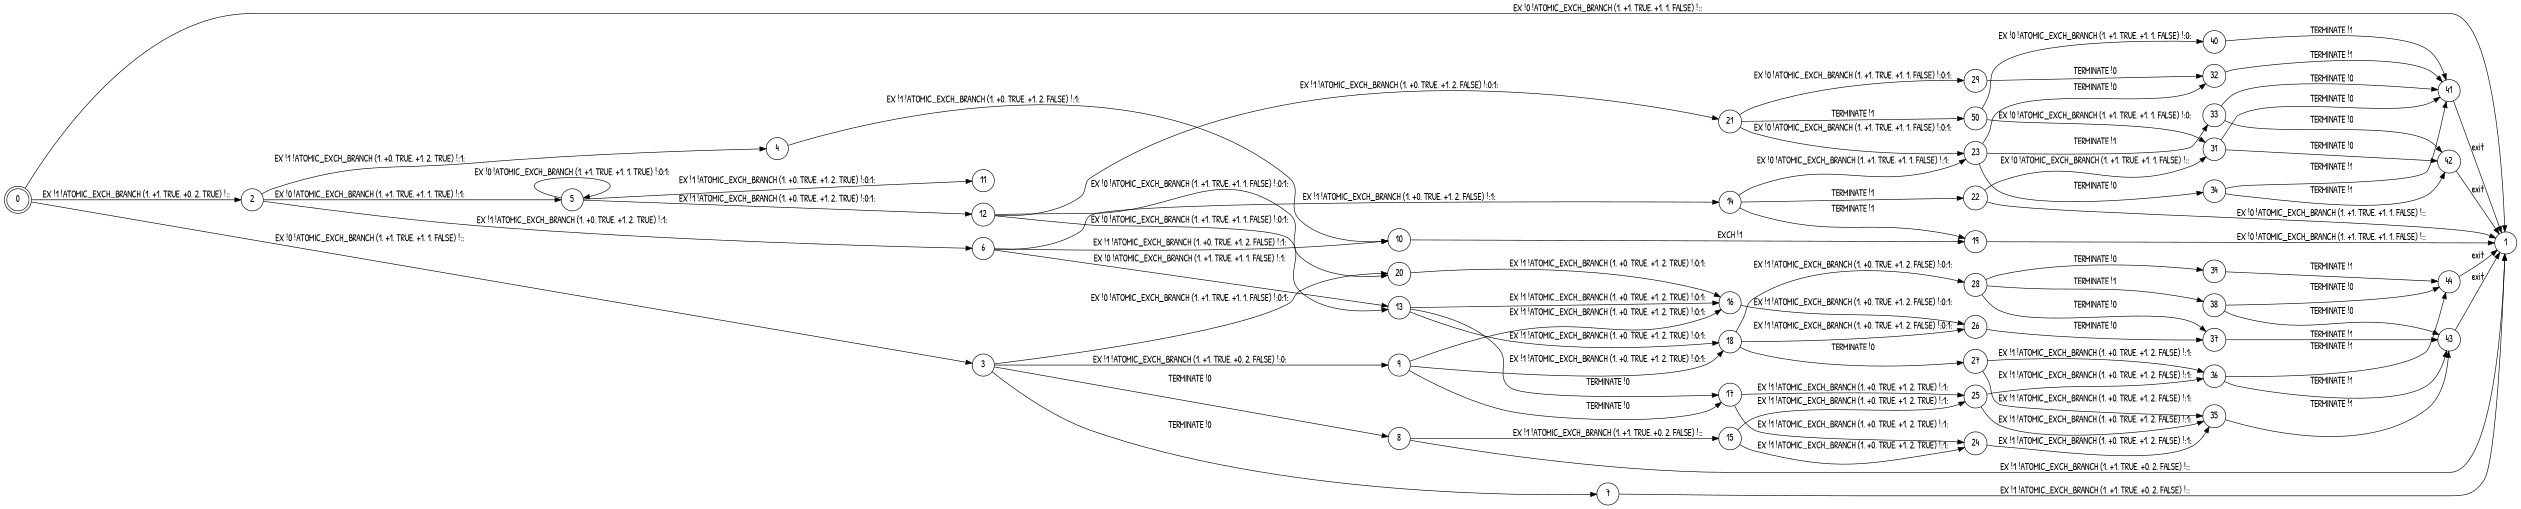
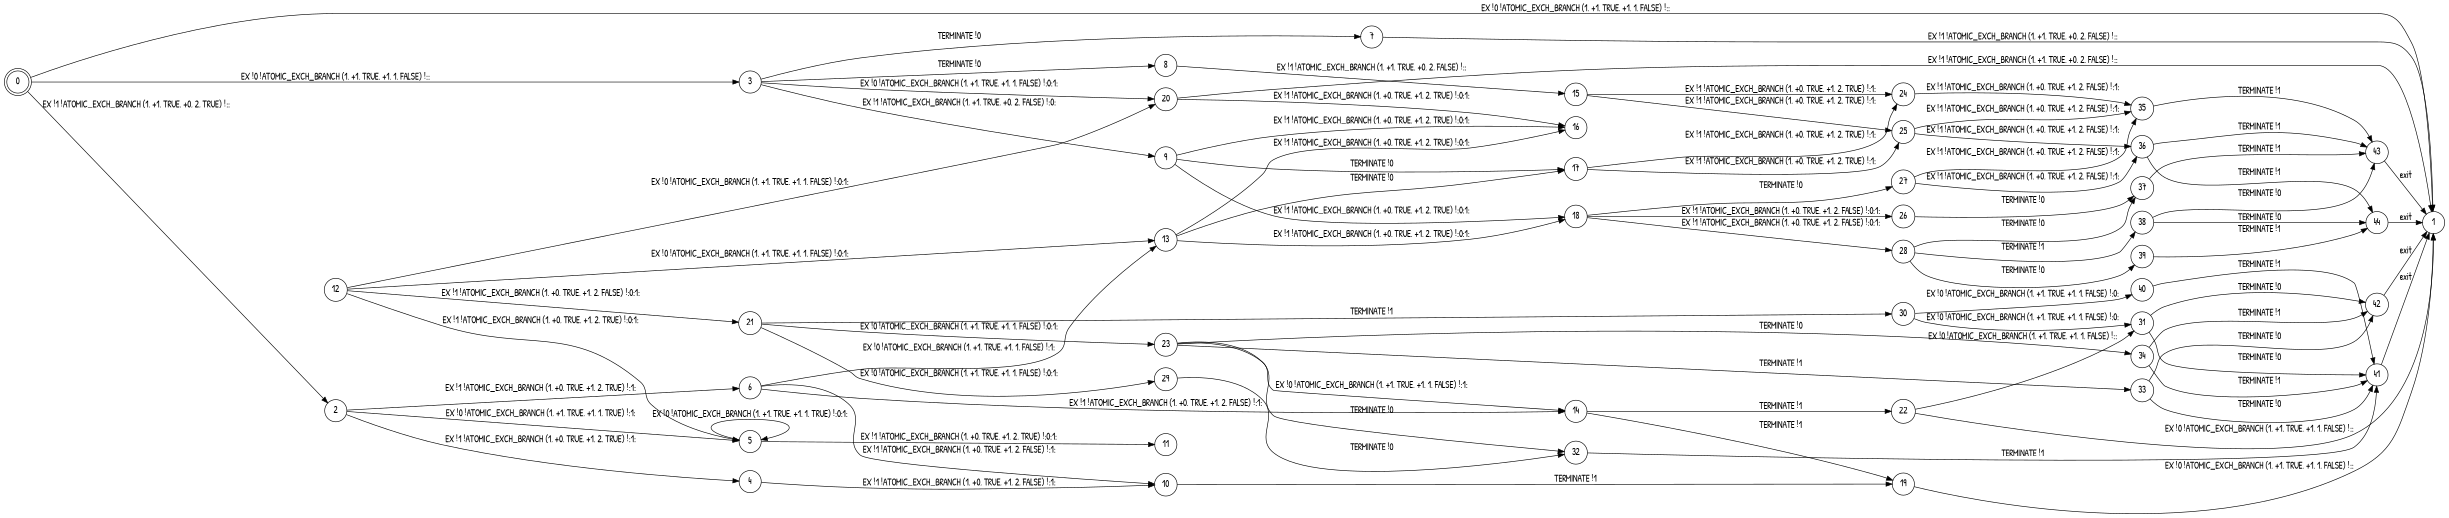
(1975, 118) -> (1903, 314)
(1849, 175) -> (1356, 397)
(774, 207) -> (553, 343)
(1730, 236) -> (1576, 479)
(1849, 315) -> none
(2043, 472) -> (1855, 65)
